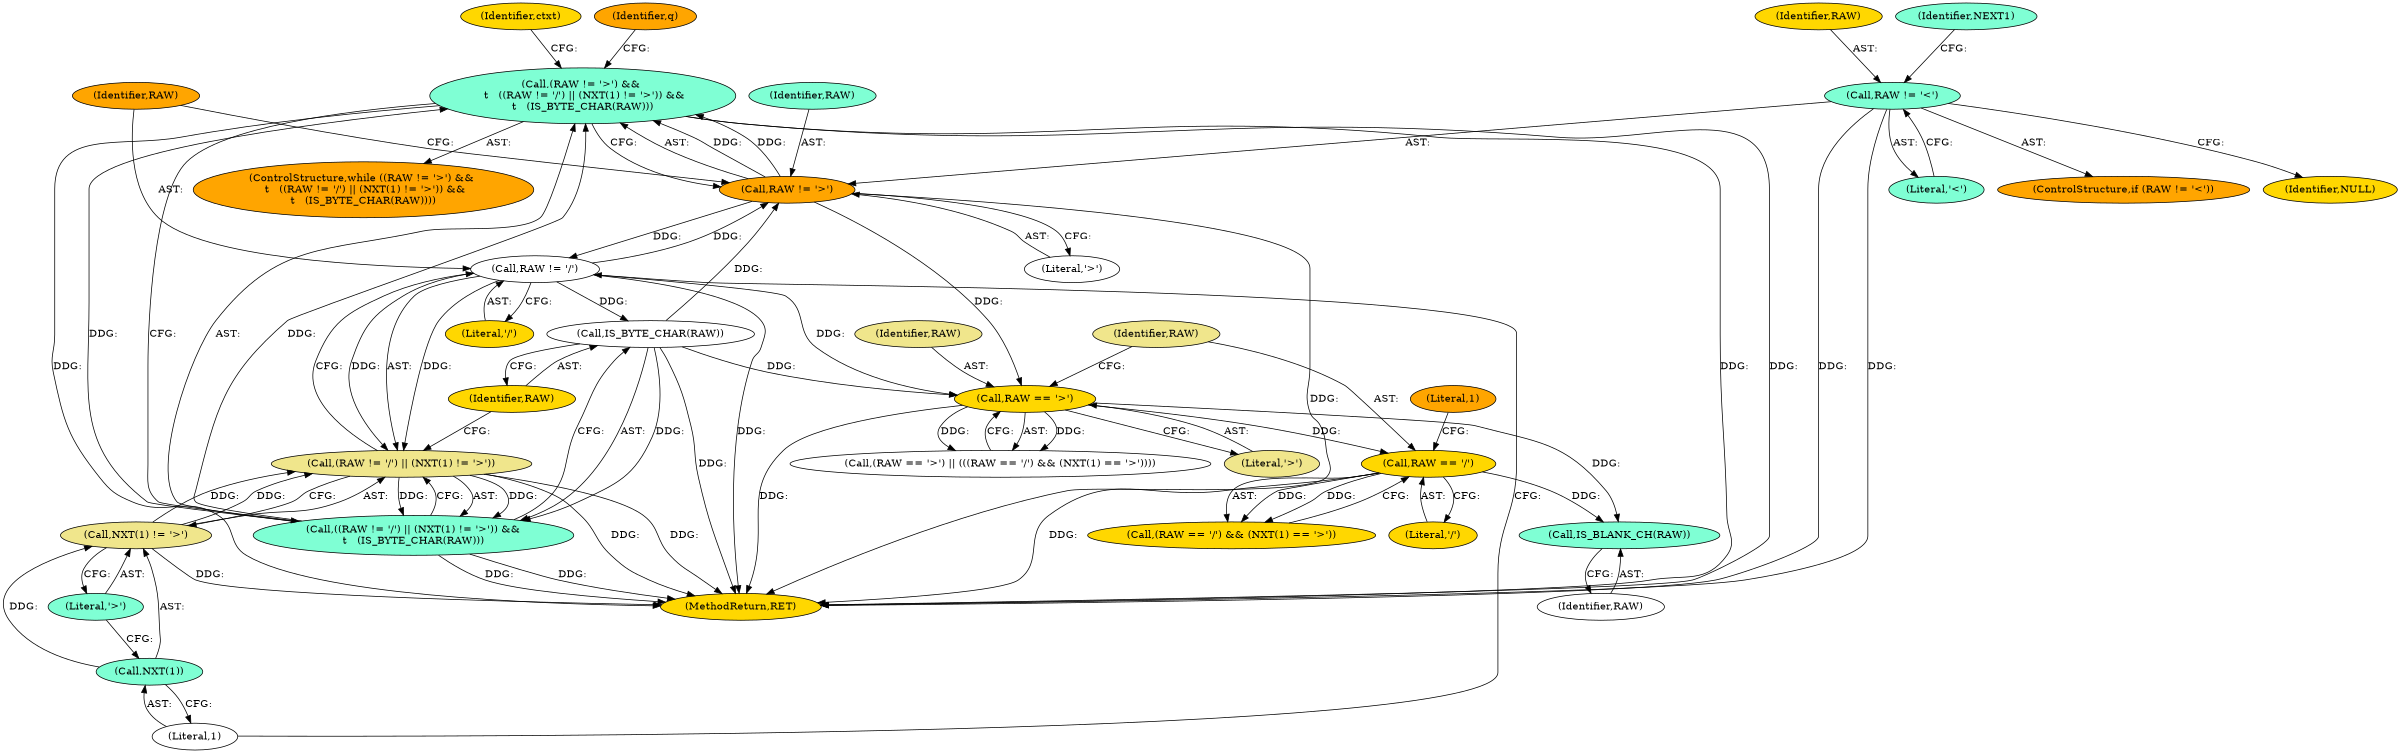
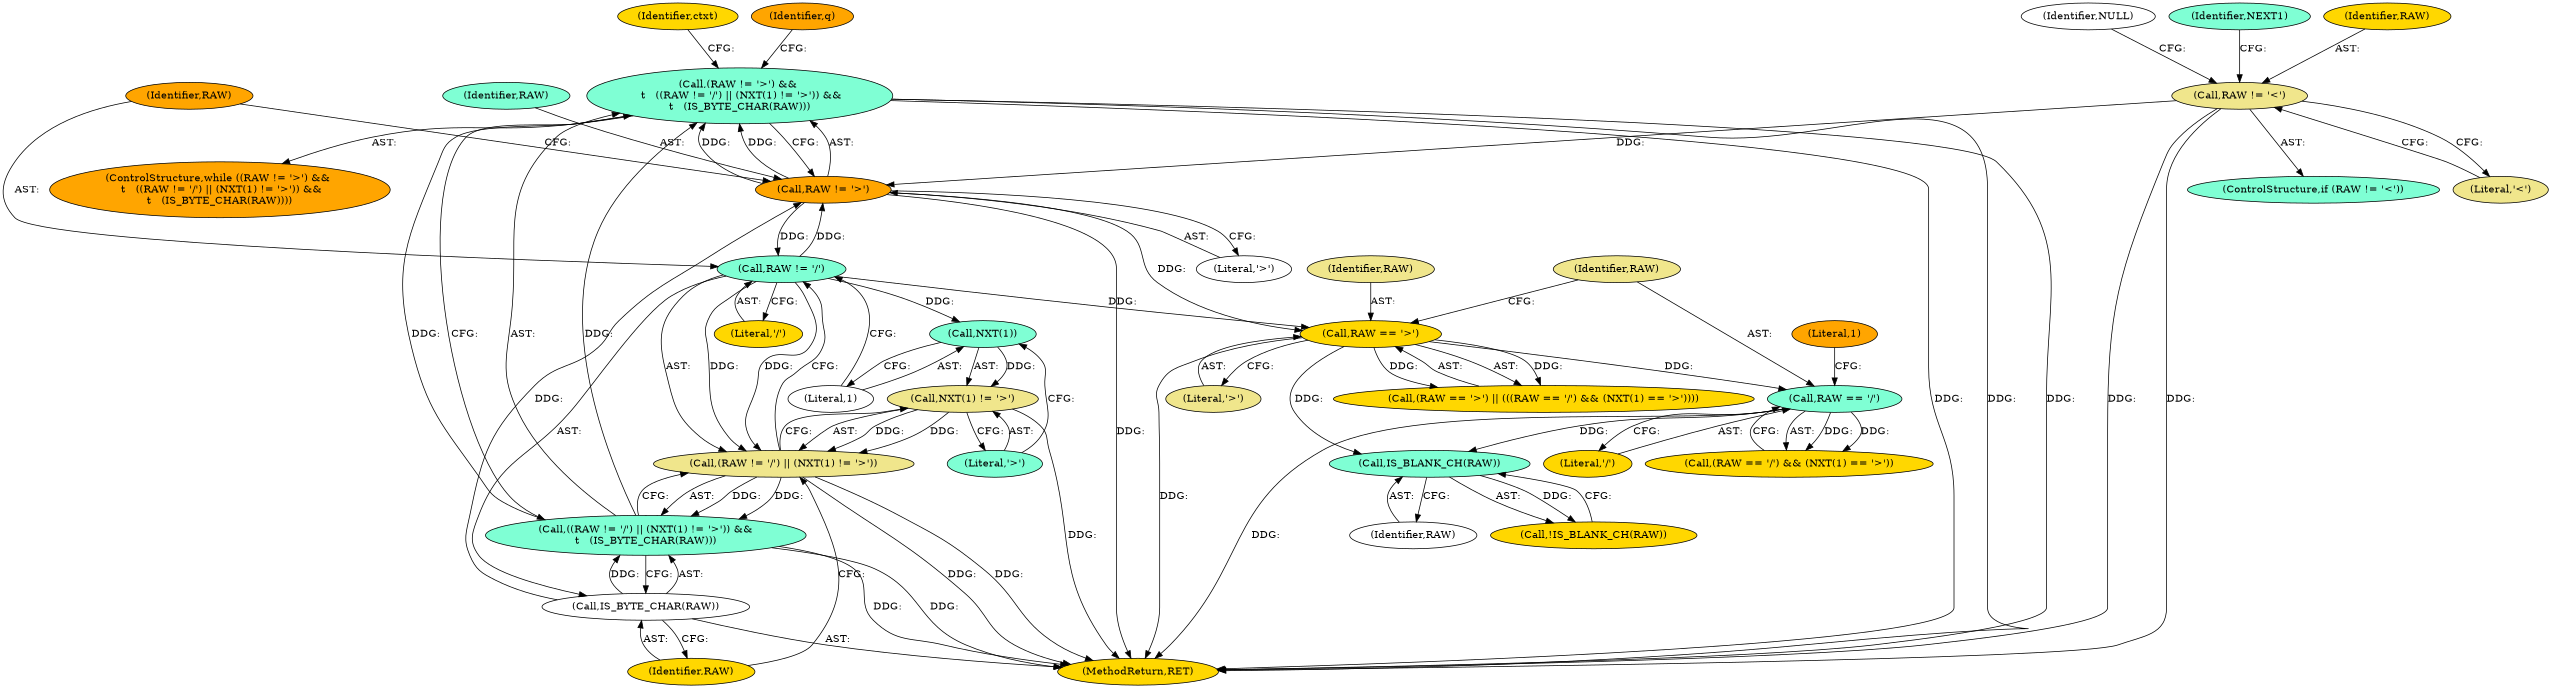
(1892, 96) -> (2240, 96)
(2124, 132) -> (2161, 54)
(1420, 143) -> (1632, 143)
(1907, 143) -> (2471, 143)
(1936, 190) -> (2501, 190)
(2124, 190) -> (2314, 190)
(2330, 190) -> (2088, 16)
(535, 269) -> (782, 269)
(615, 302) -> (571, 431)
(751, 364) -> (892, 295)
(814, 380) -> none
(1002, 431) -> (1452, 367)
(714, 464) -> (840, 639)
(1000, 464) -> (1544, 399)
(1429, 464) -> (1835, 399)
none -> (1594, 535)
